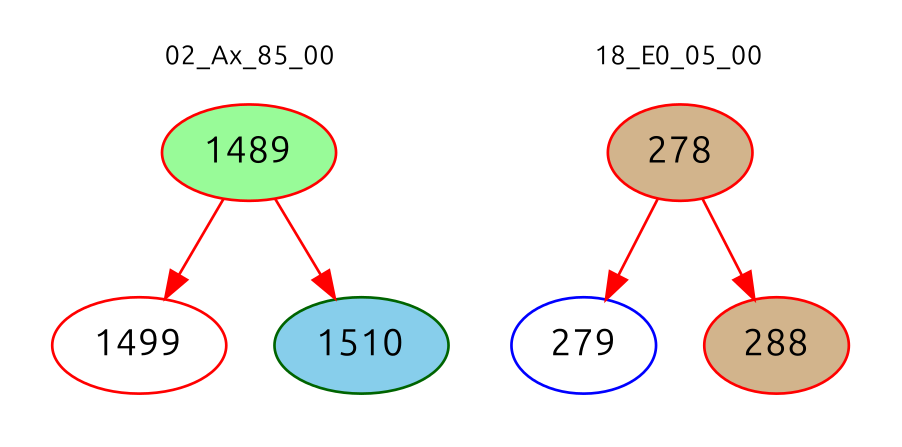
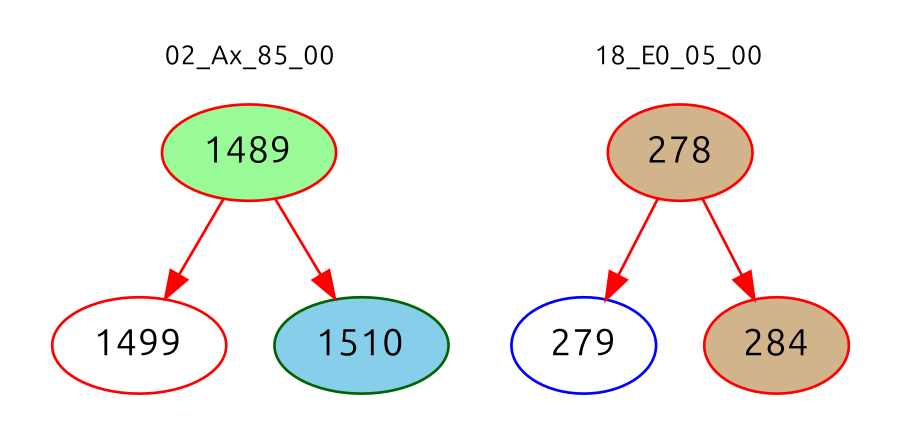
(777, 345) -> (777, 345)
